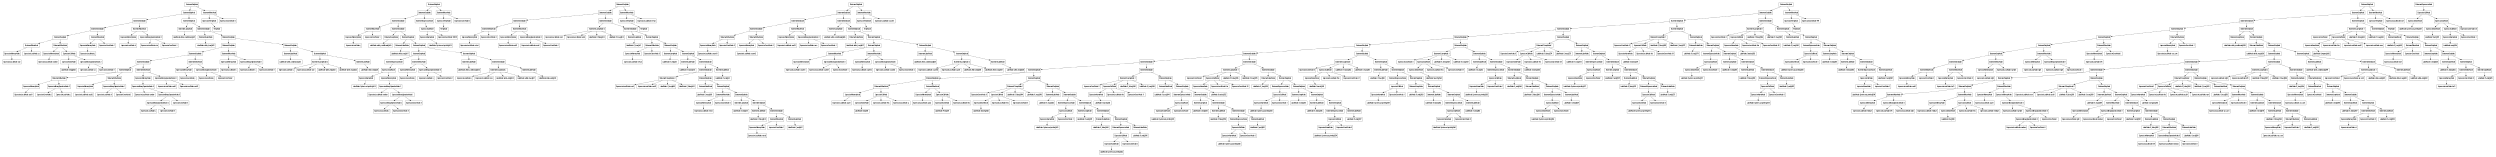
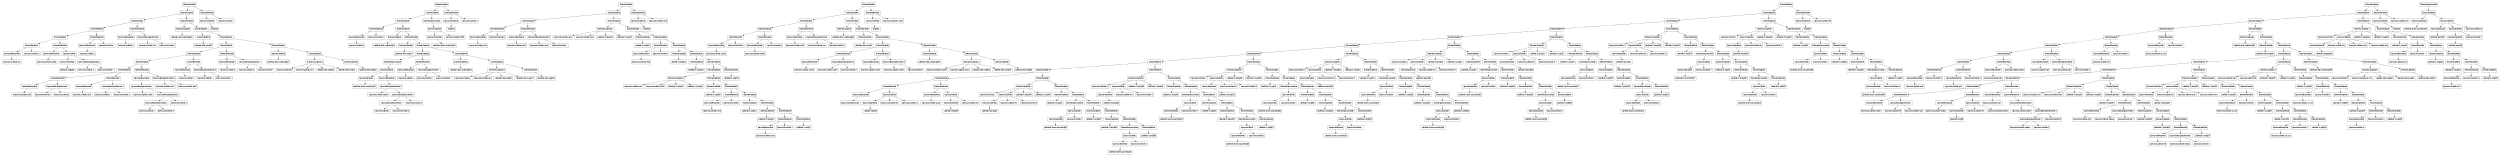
(1692, 78) -> (1685, 78)
